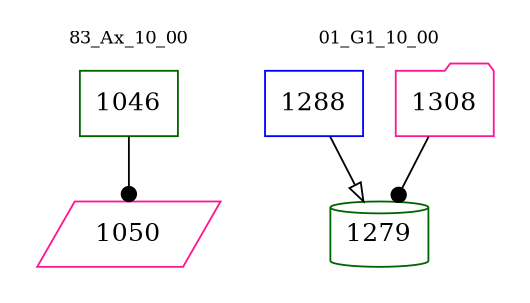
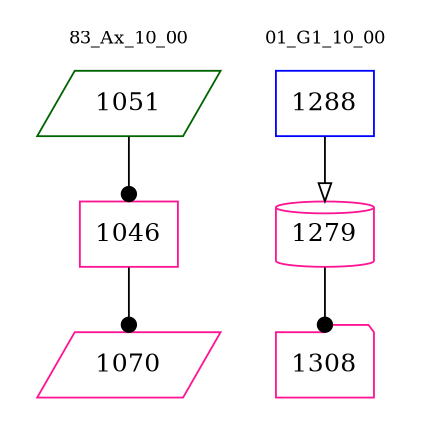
none -> (129, 103)
(129, 103) -> (129, 234)
(415, 162) -> (325, 292)
(129, 234) -> (129, 365)
(379, 234) -> (325, 234)
